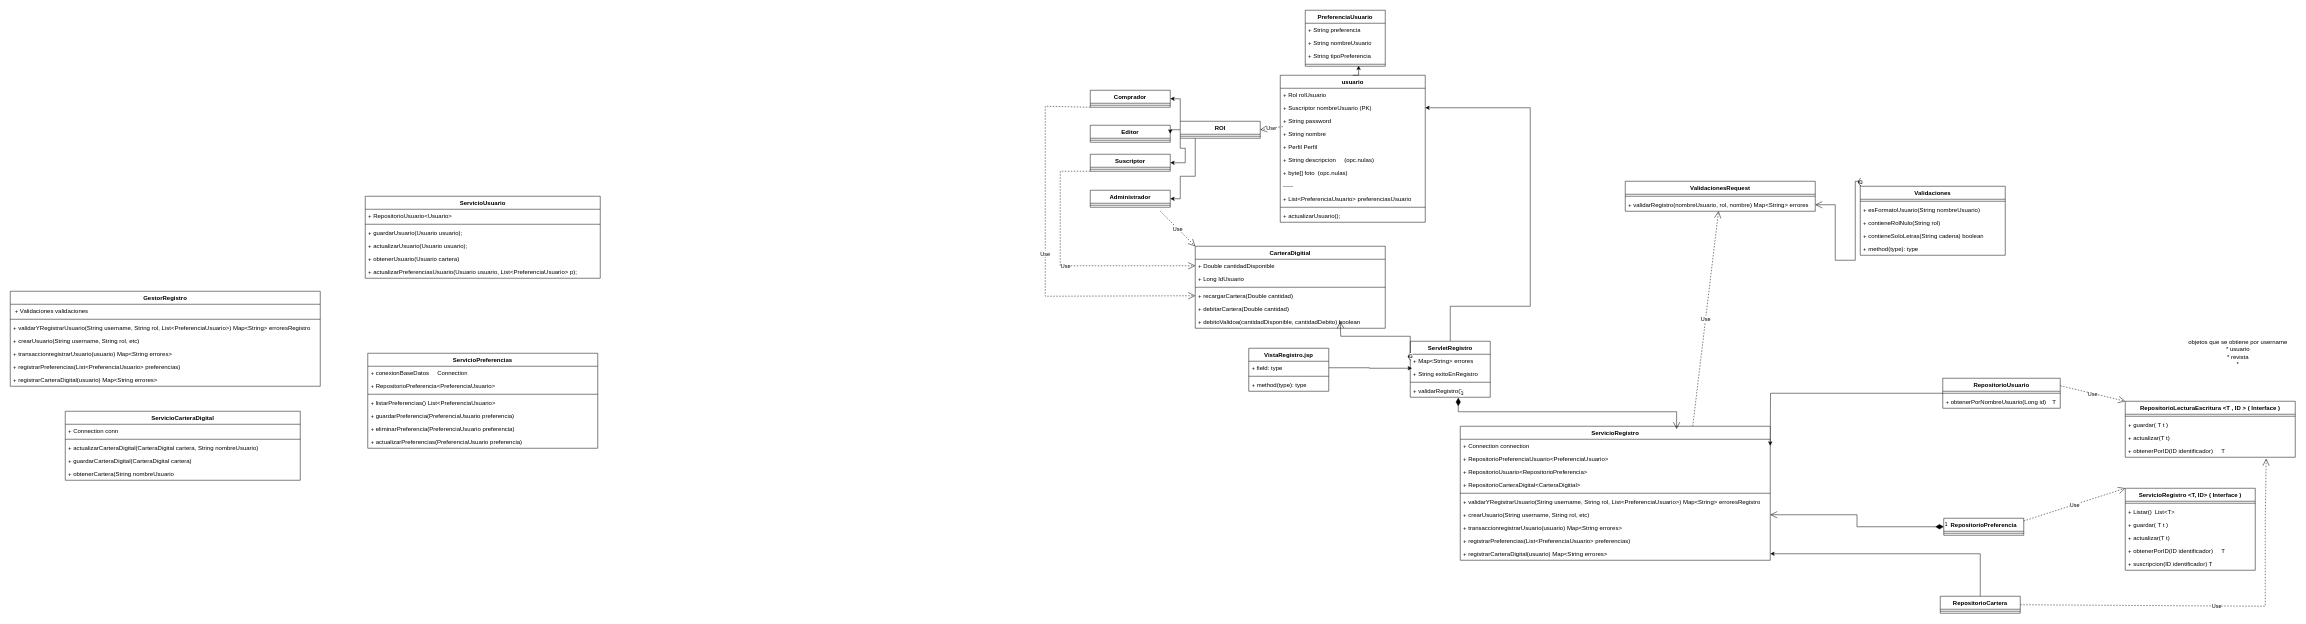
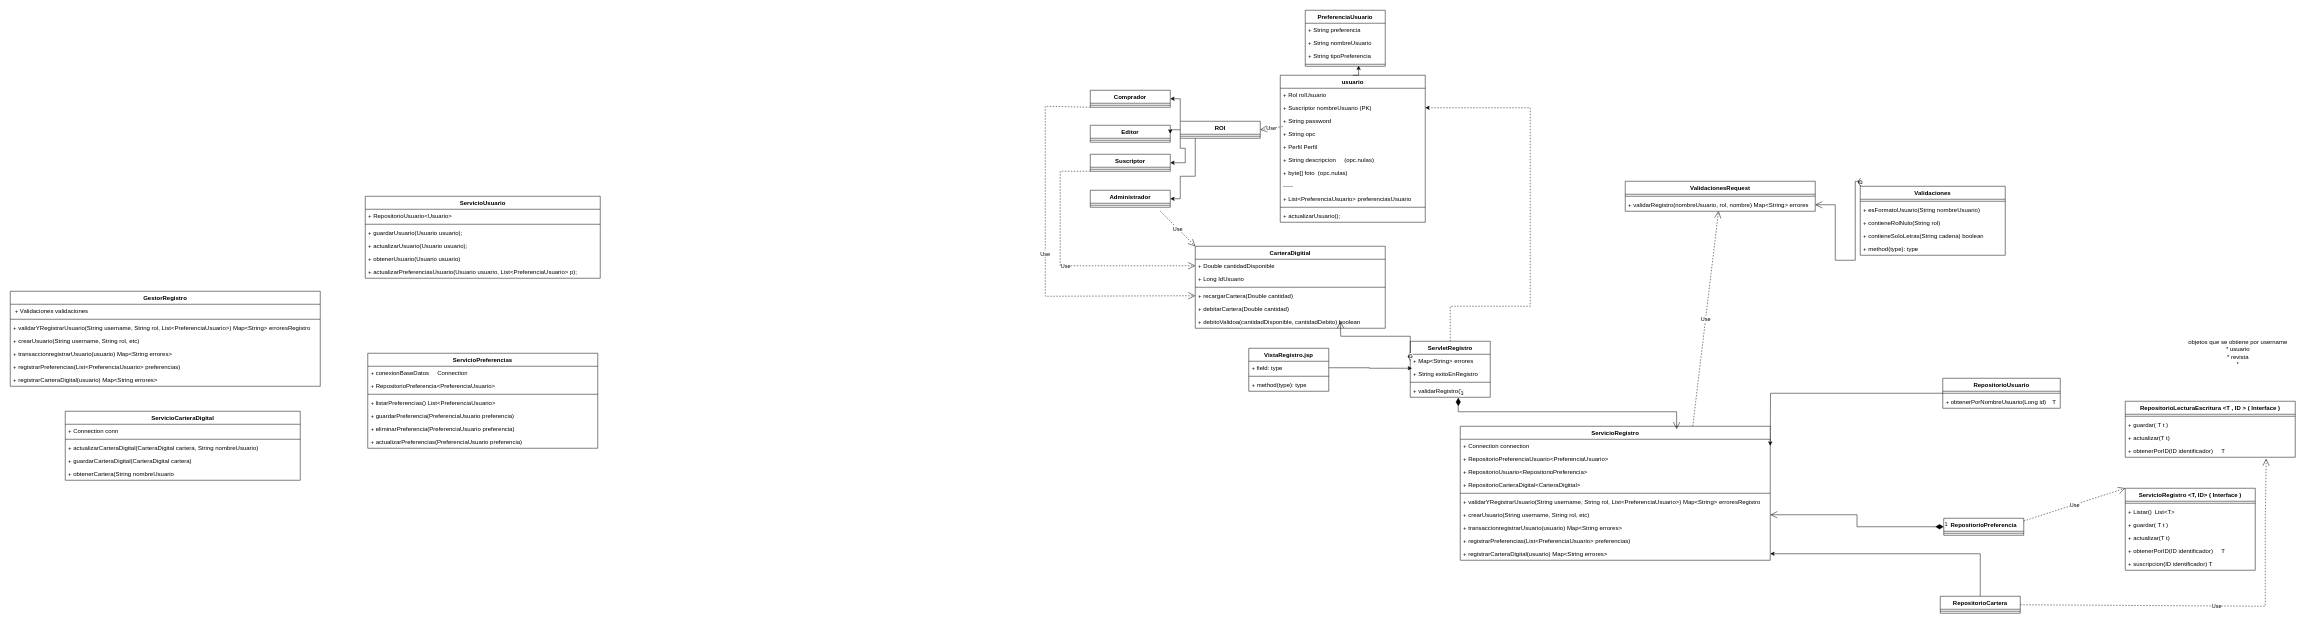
(1306, 134) -> (1301, 134)
(1530, 214) -> (1530, 214)
(421, 259) -> (420, 259)
(2093, 393) -> none
